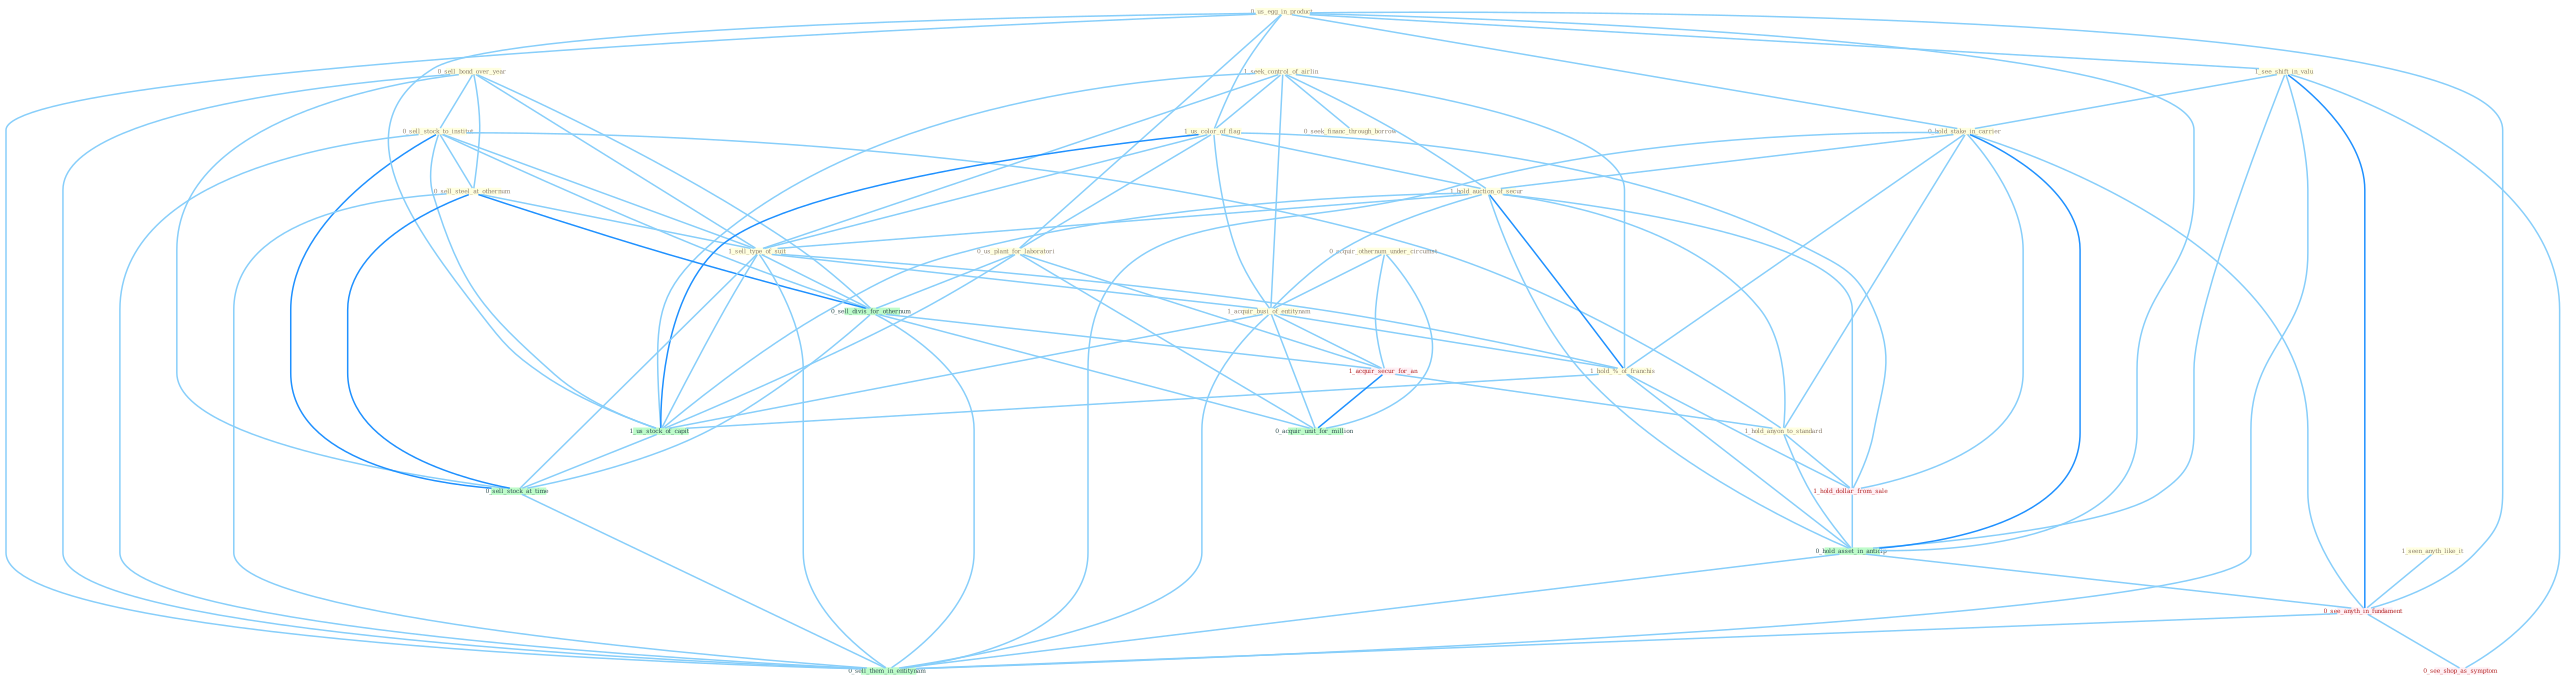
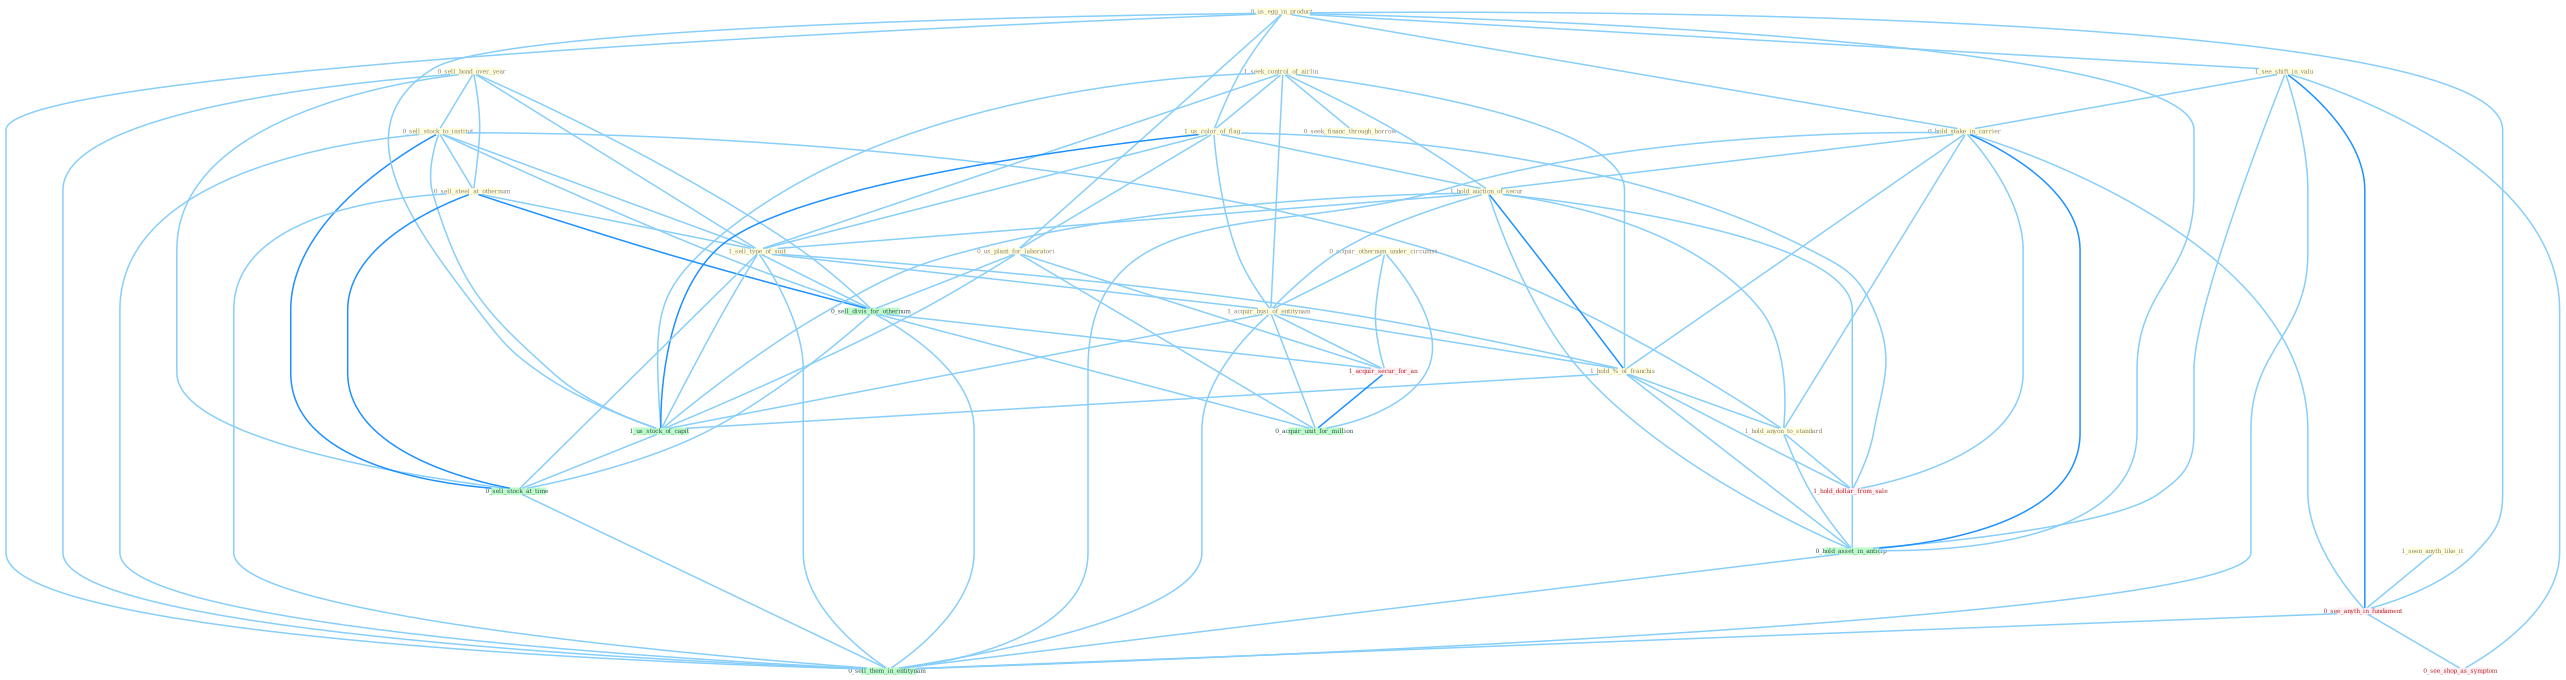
(1584, 401) -> (1704, 401)
(2109, 581) -> none
